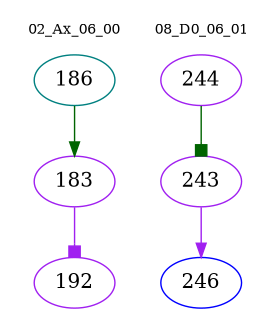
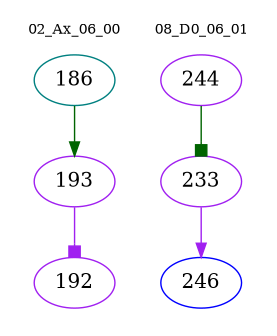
(75, 181) -> (75, 181)
(201, 181) -> (201, 181)
